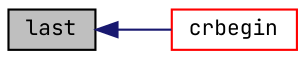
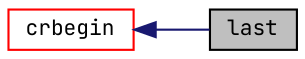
(144, 30) -> (183, 30)
